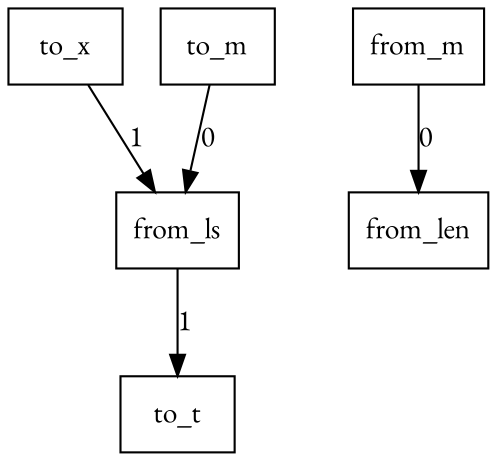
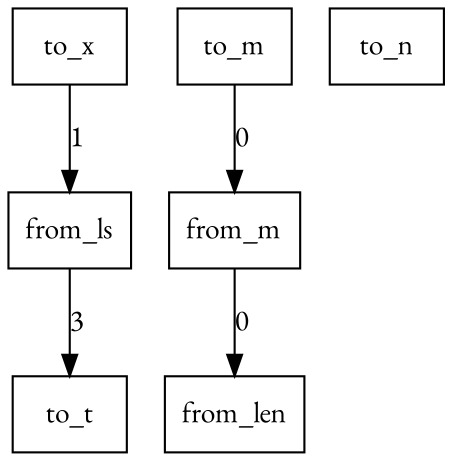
none -> (387, 47)
(200, 128) -> (235, 128)
(185, 322) -> (77, 322)
